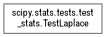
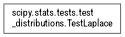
(53, 19) -> (62, 19)
